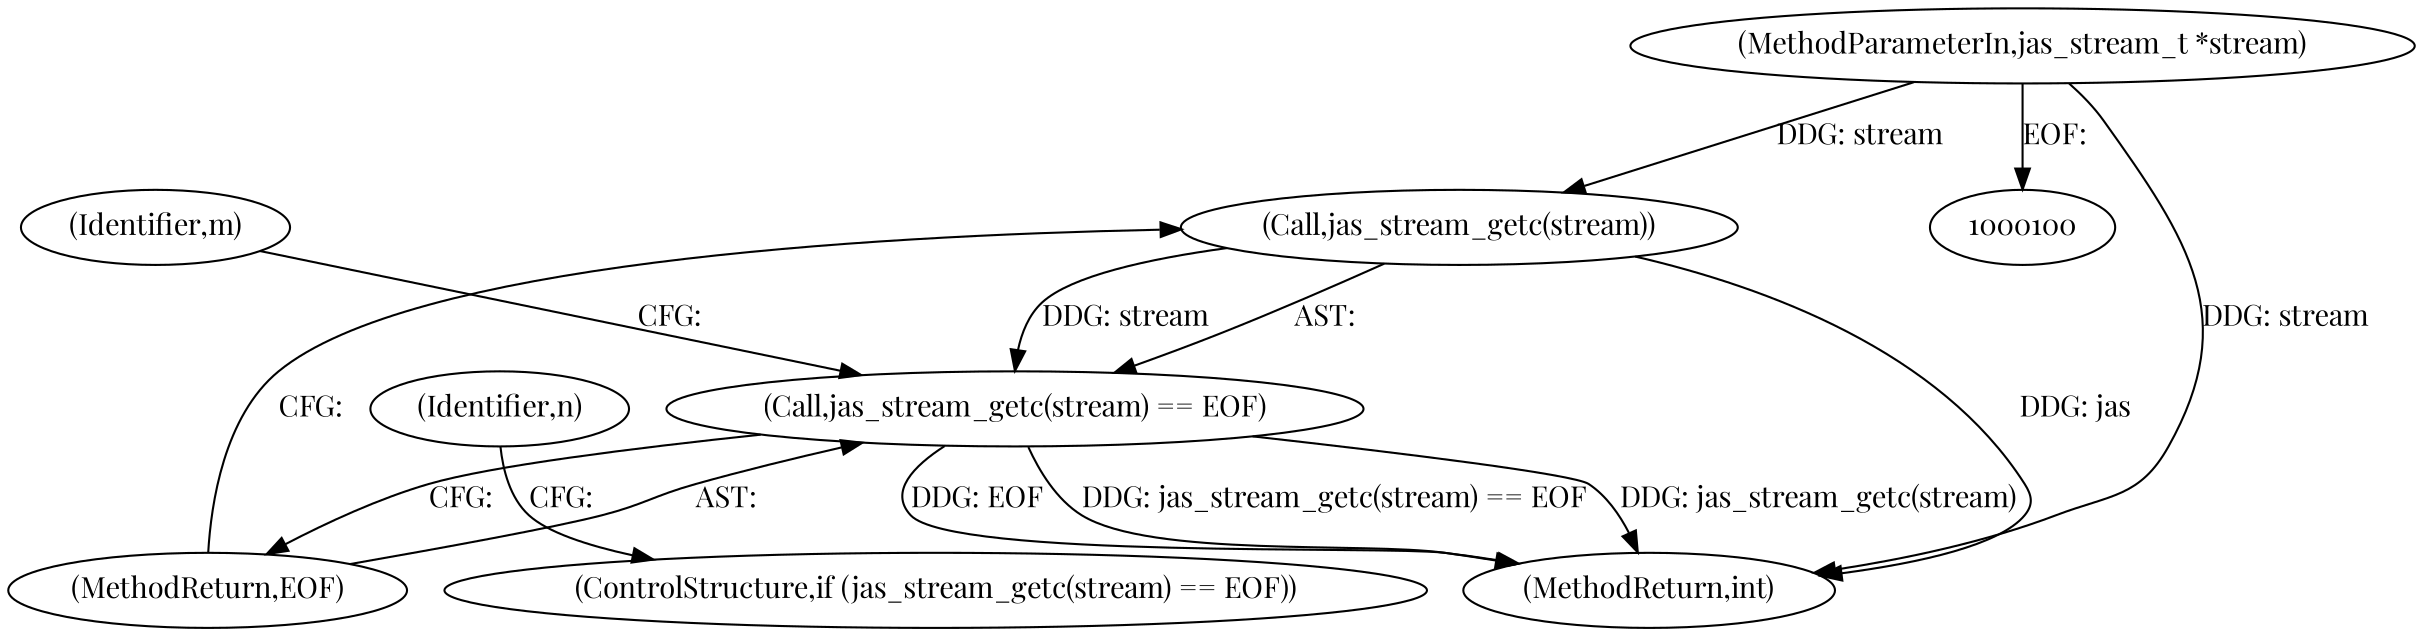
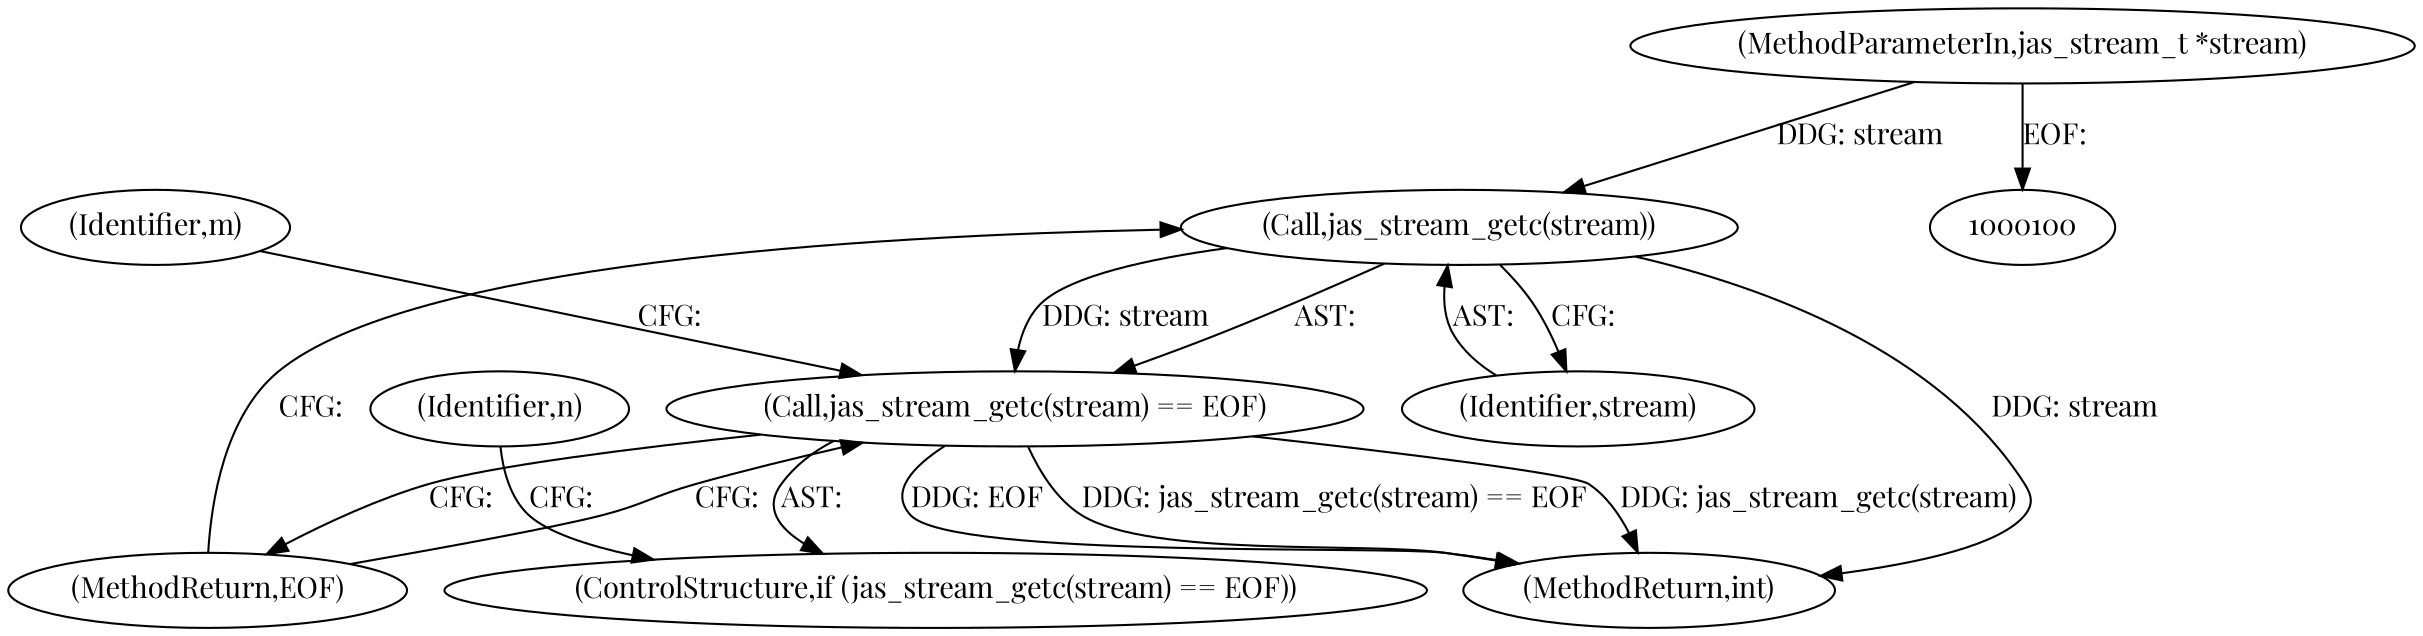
none -> (1578, 409)
(2076, 409) -> (2076, 409)
(2178, 426) -> none
none -> (780, 487)
(731, 500) -> (731, 500)
